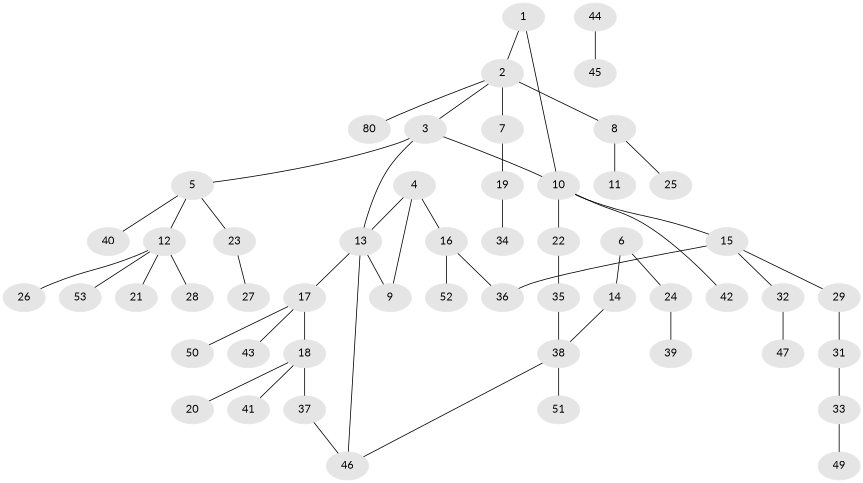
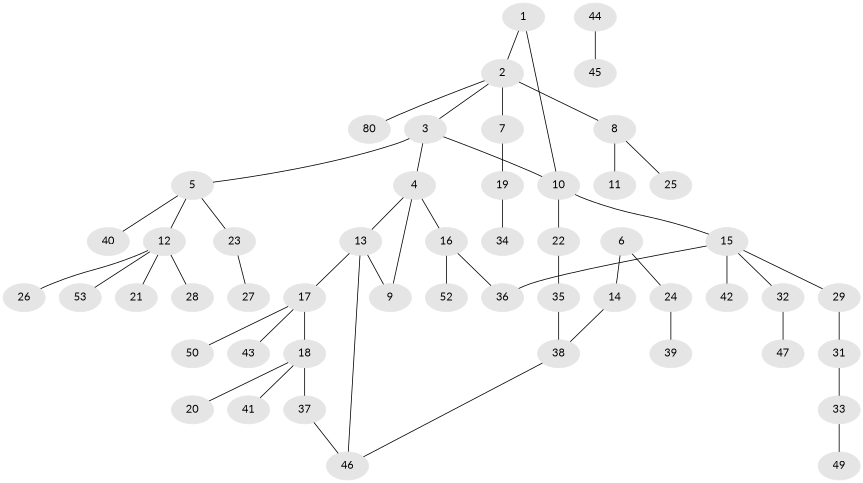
(382, 180) -> (420, 157)
(652, 229) -> (727, 270)
(559, 410) -> none
